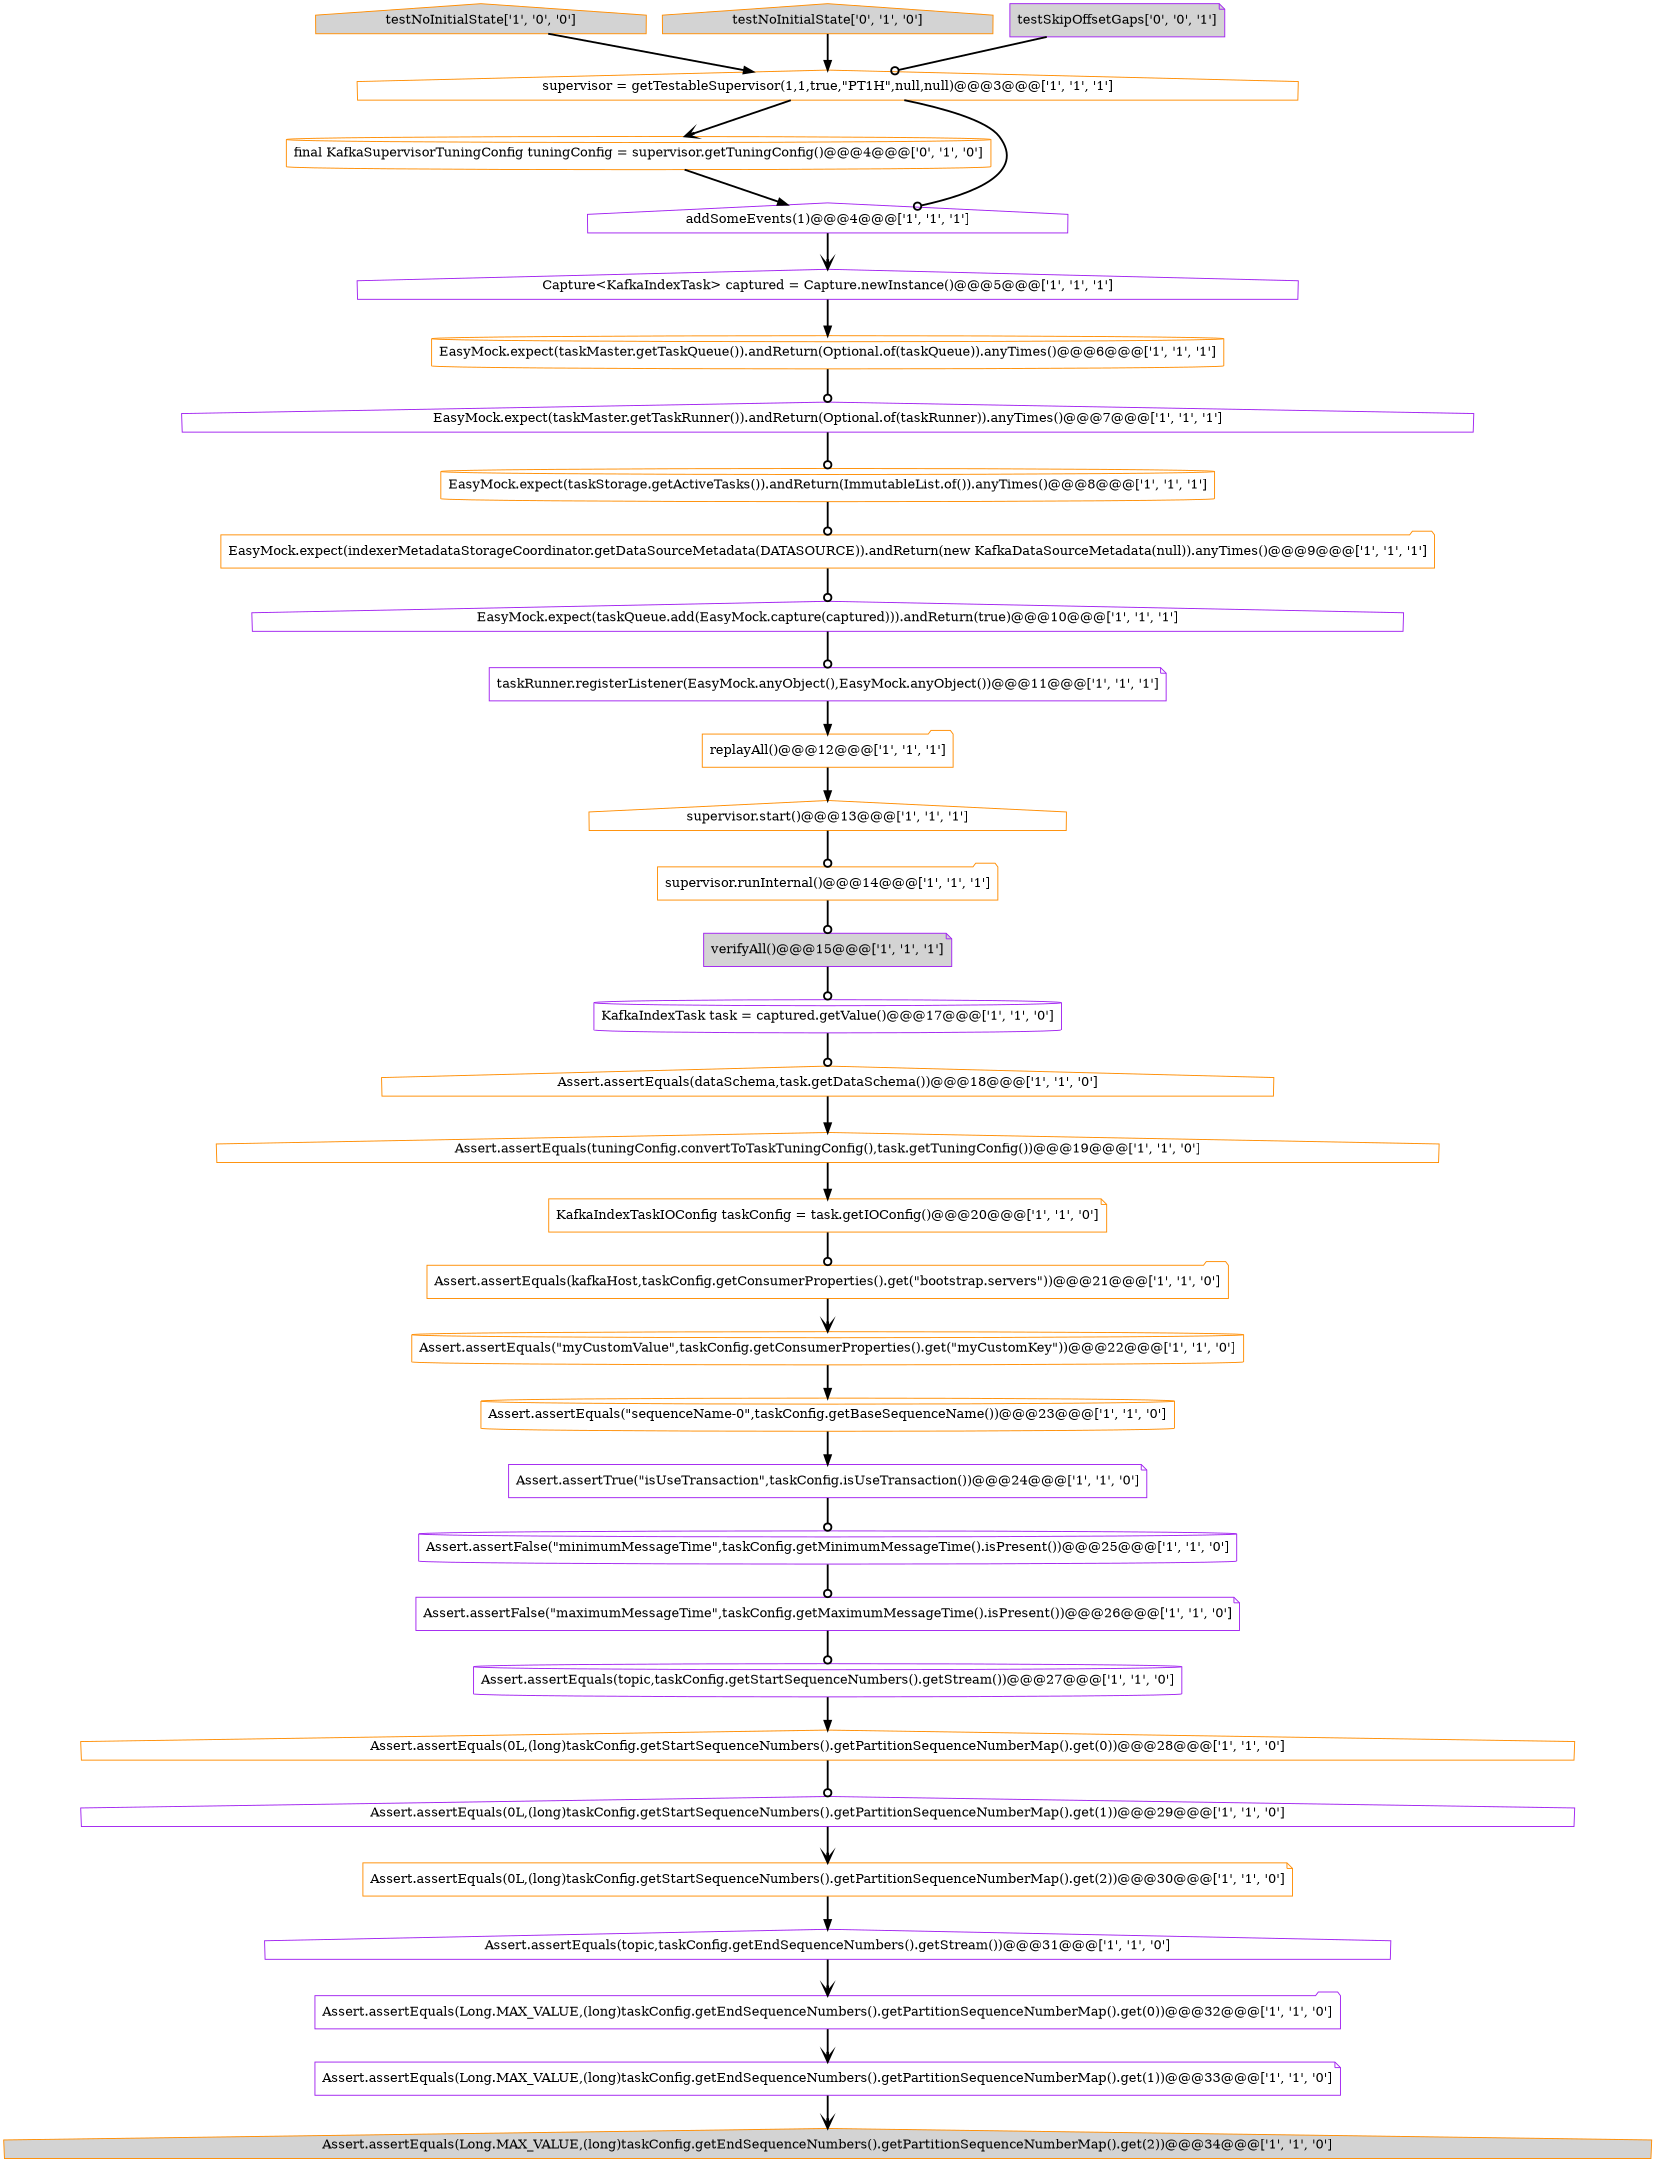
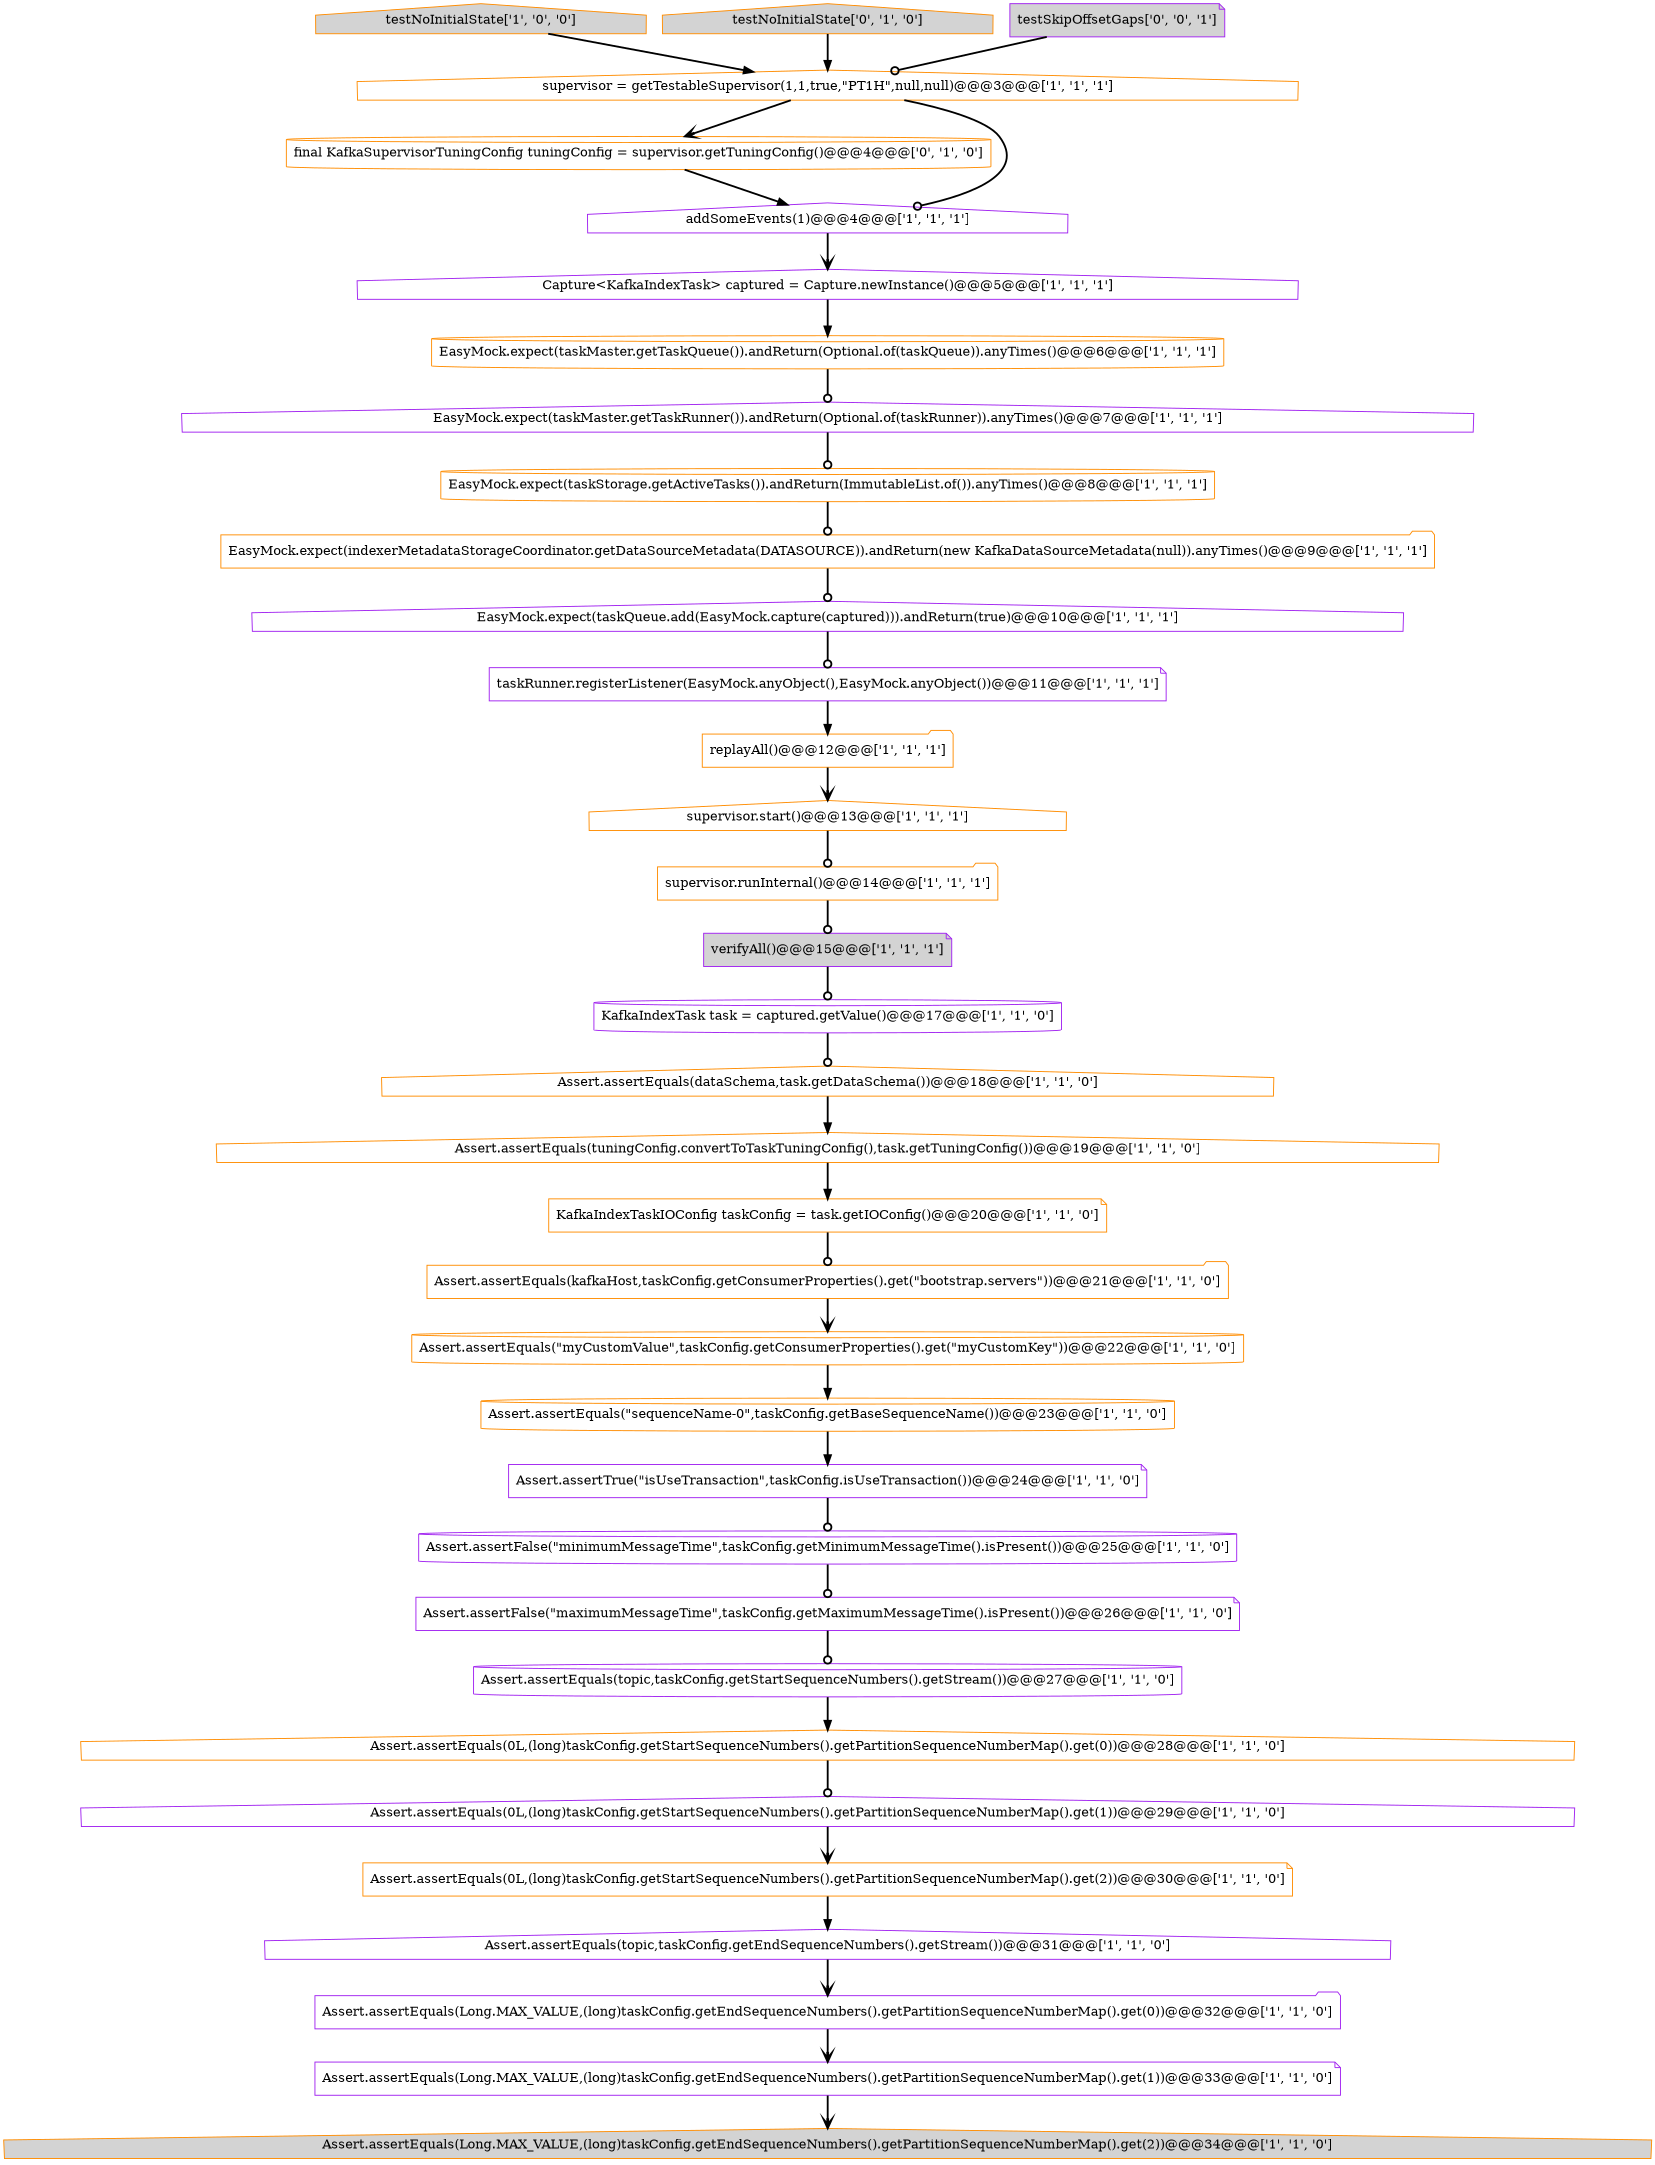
(828, 779) -> (828, 779)
